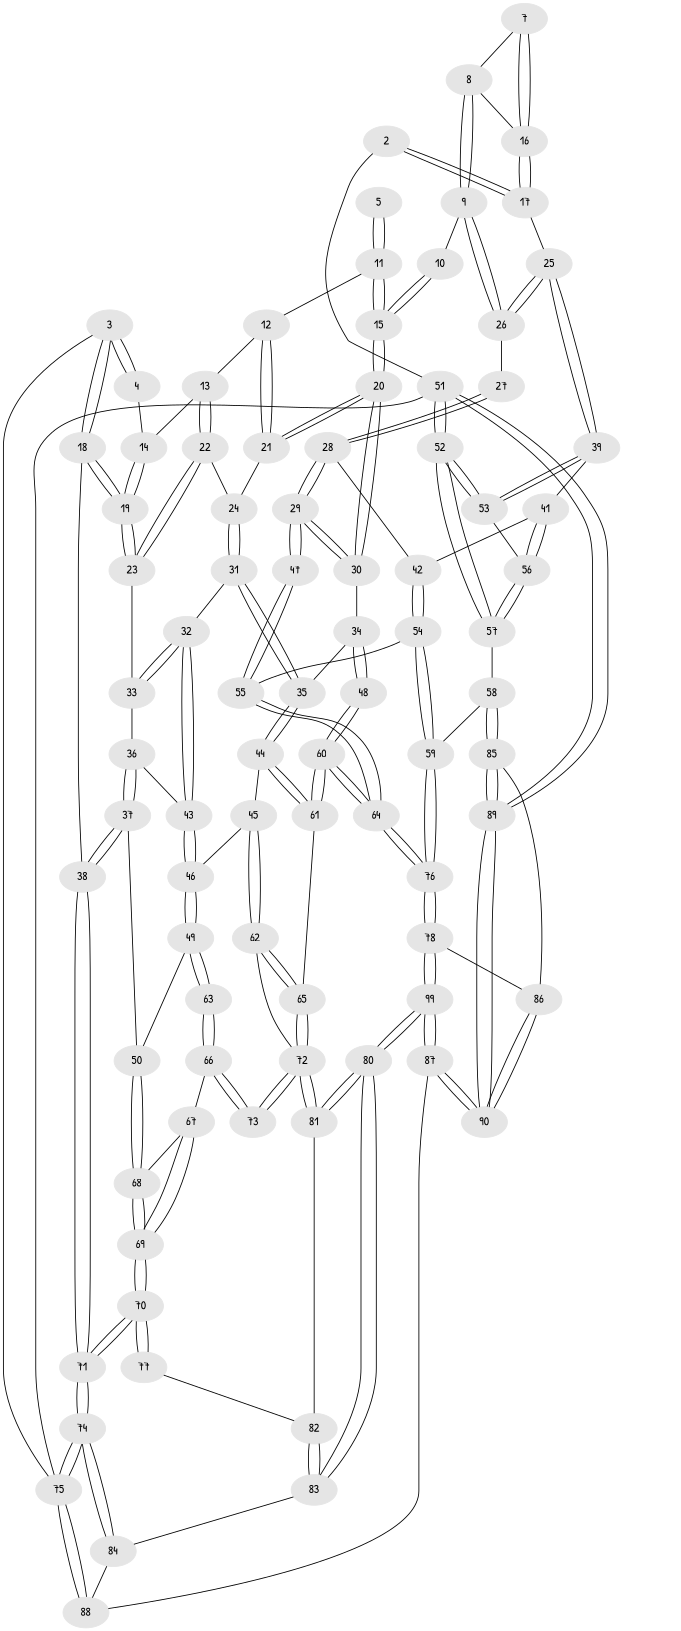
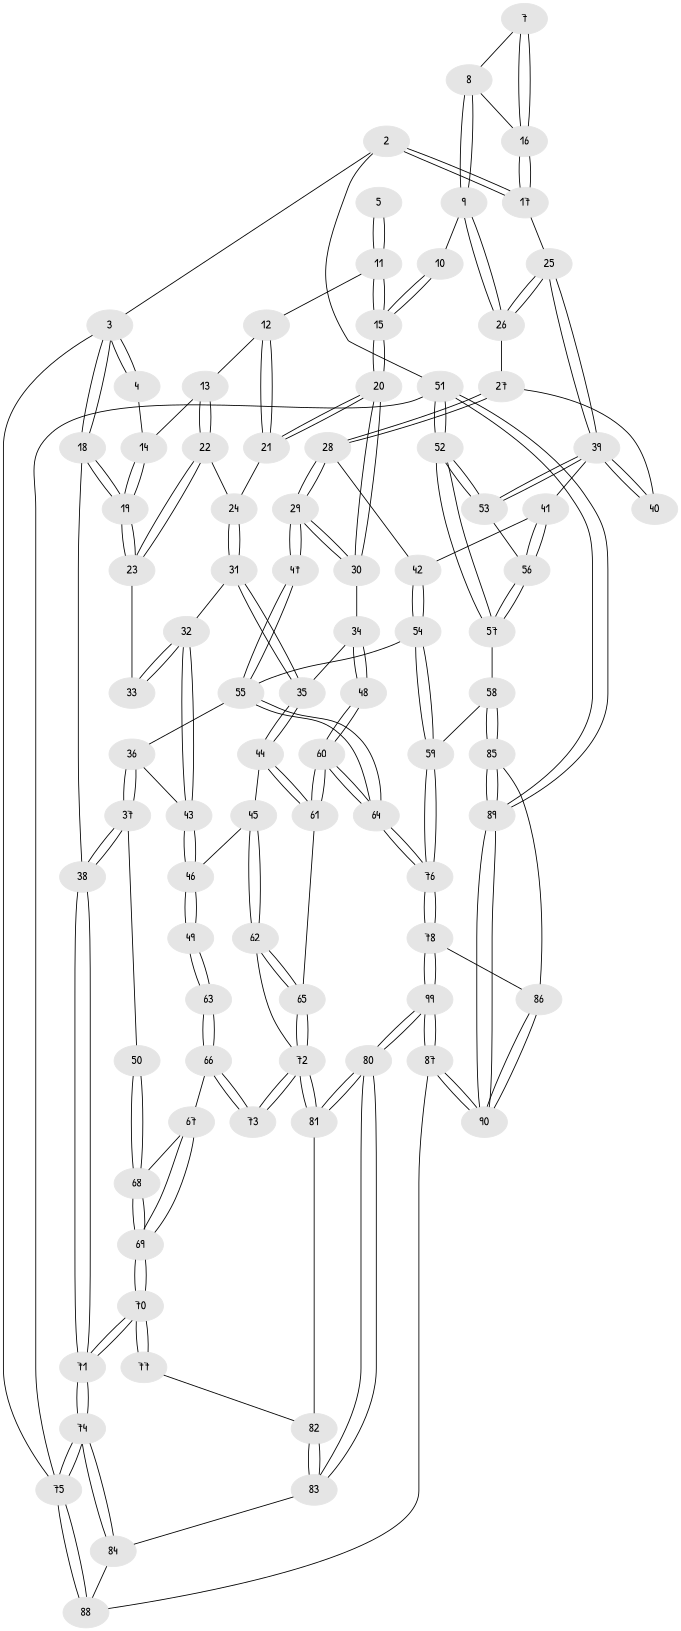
none -> (248, 233)
none -> (655, 509)
(132, 724) -> (188, 723)
(164, 1000) -> none
